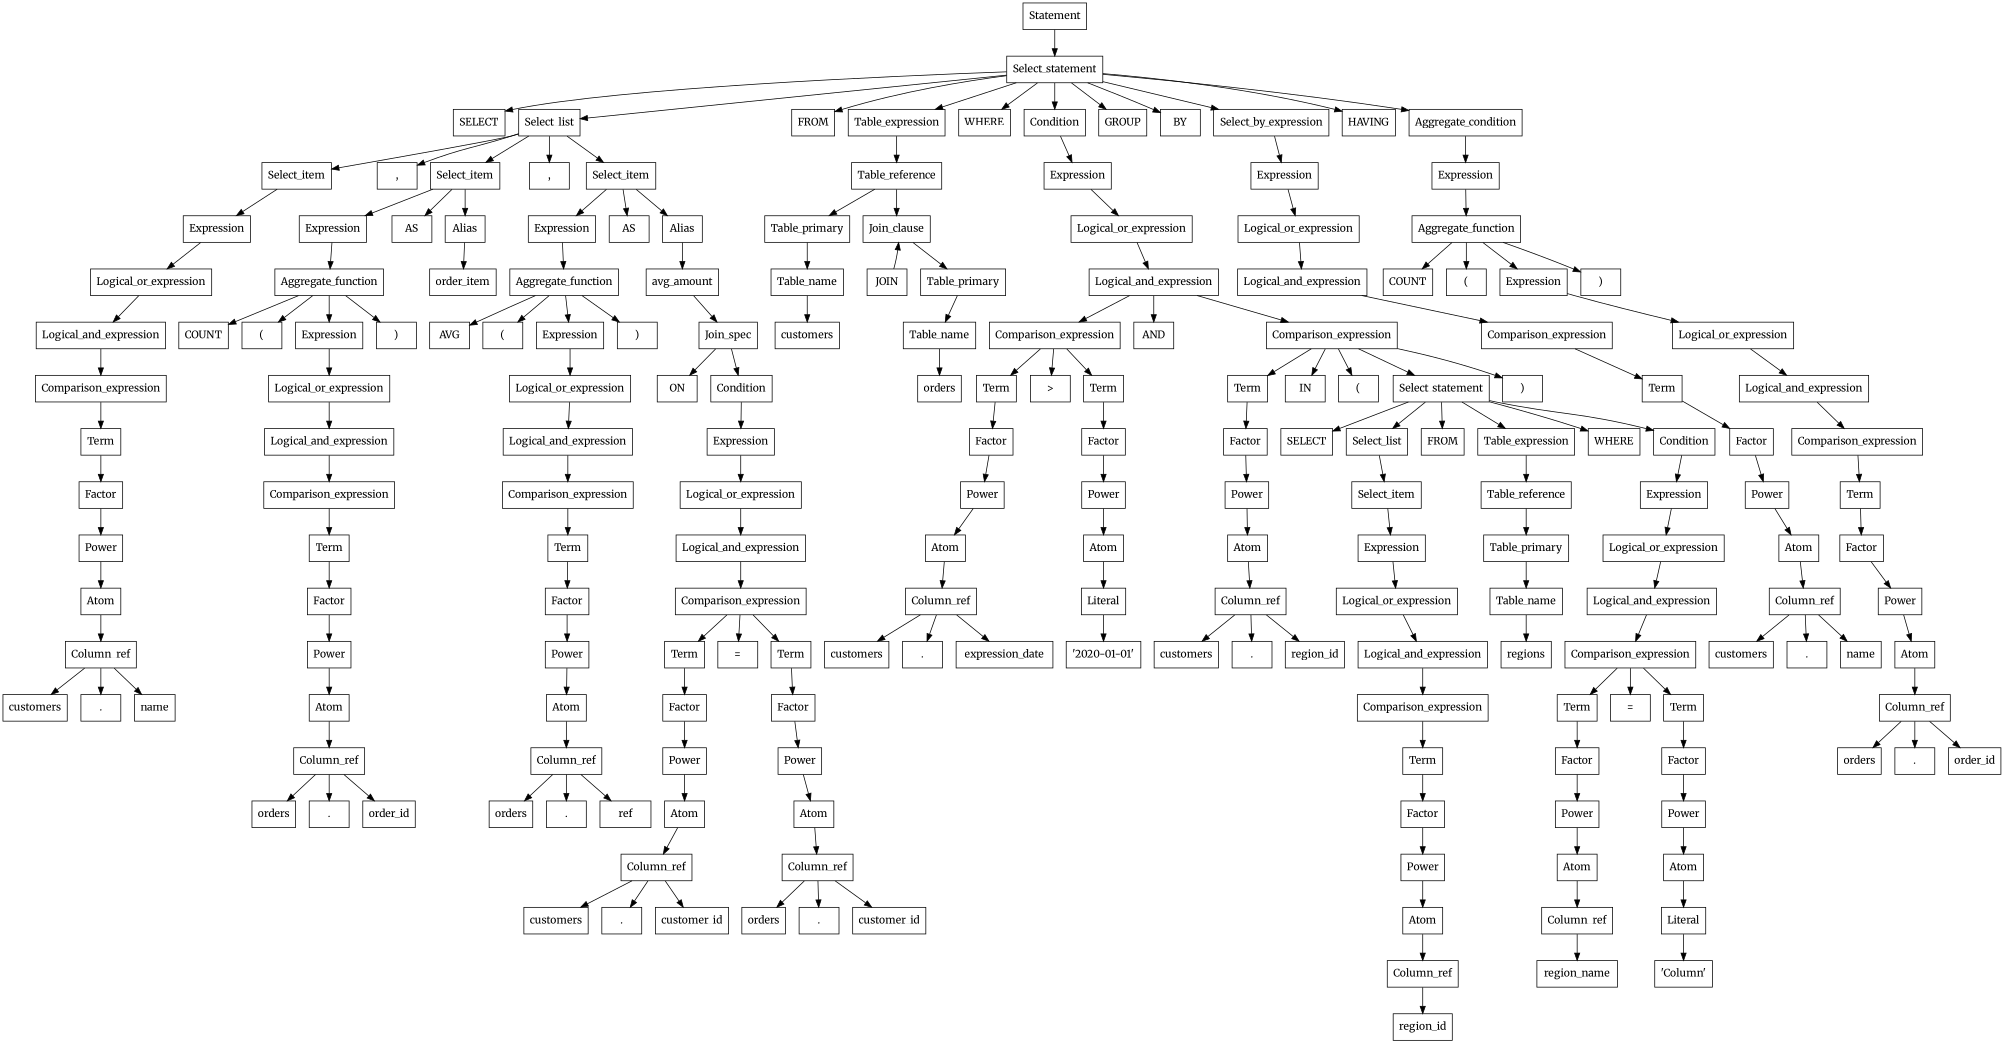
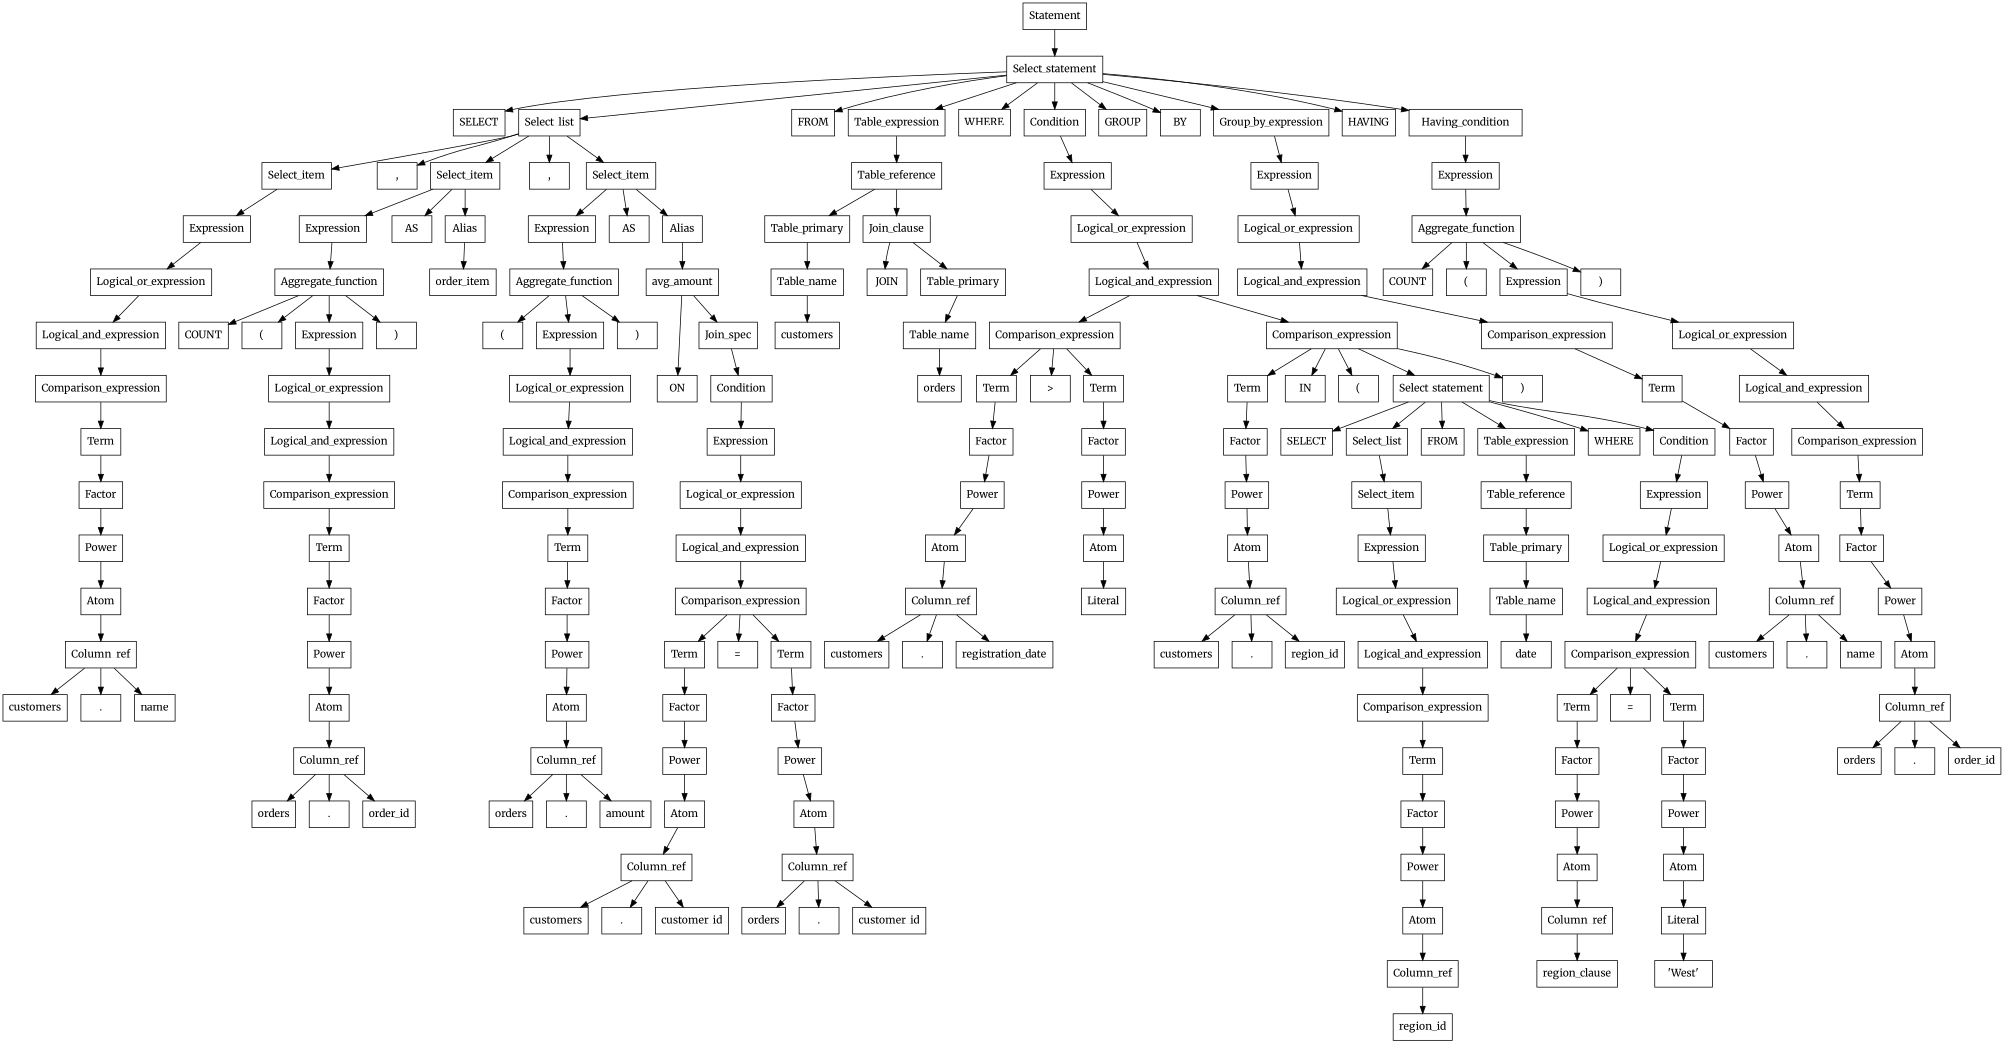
(1271, 123) -> (1271, 123)
(1466, 123) -> (1466, 123)
(896, 259) -> (888, 252)
(450, 335) -> none
(1154, 335) -> none
(705, 359) -> (680, 332)
(1005, 655) -> (1005, 655)
(1104, 655) -> none
(1526, 655) -> (1526, 655)
(625, 814) -> (625, 814)
(1577, 974) -> (1577, 974)
(1684, 974) -> (1684, 974)
